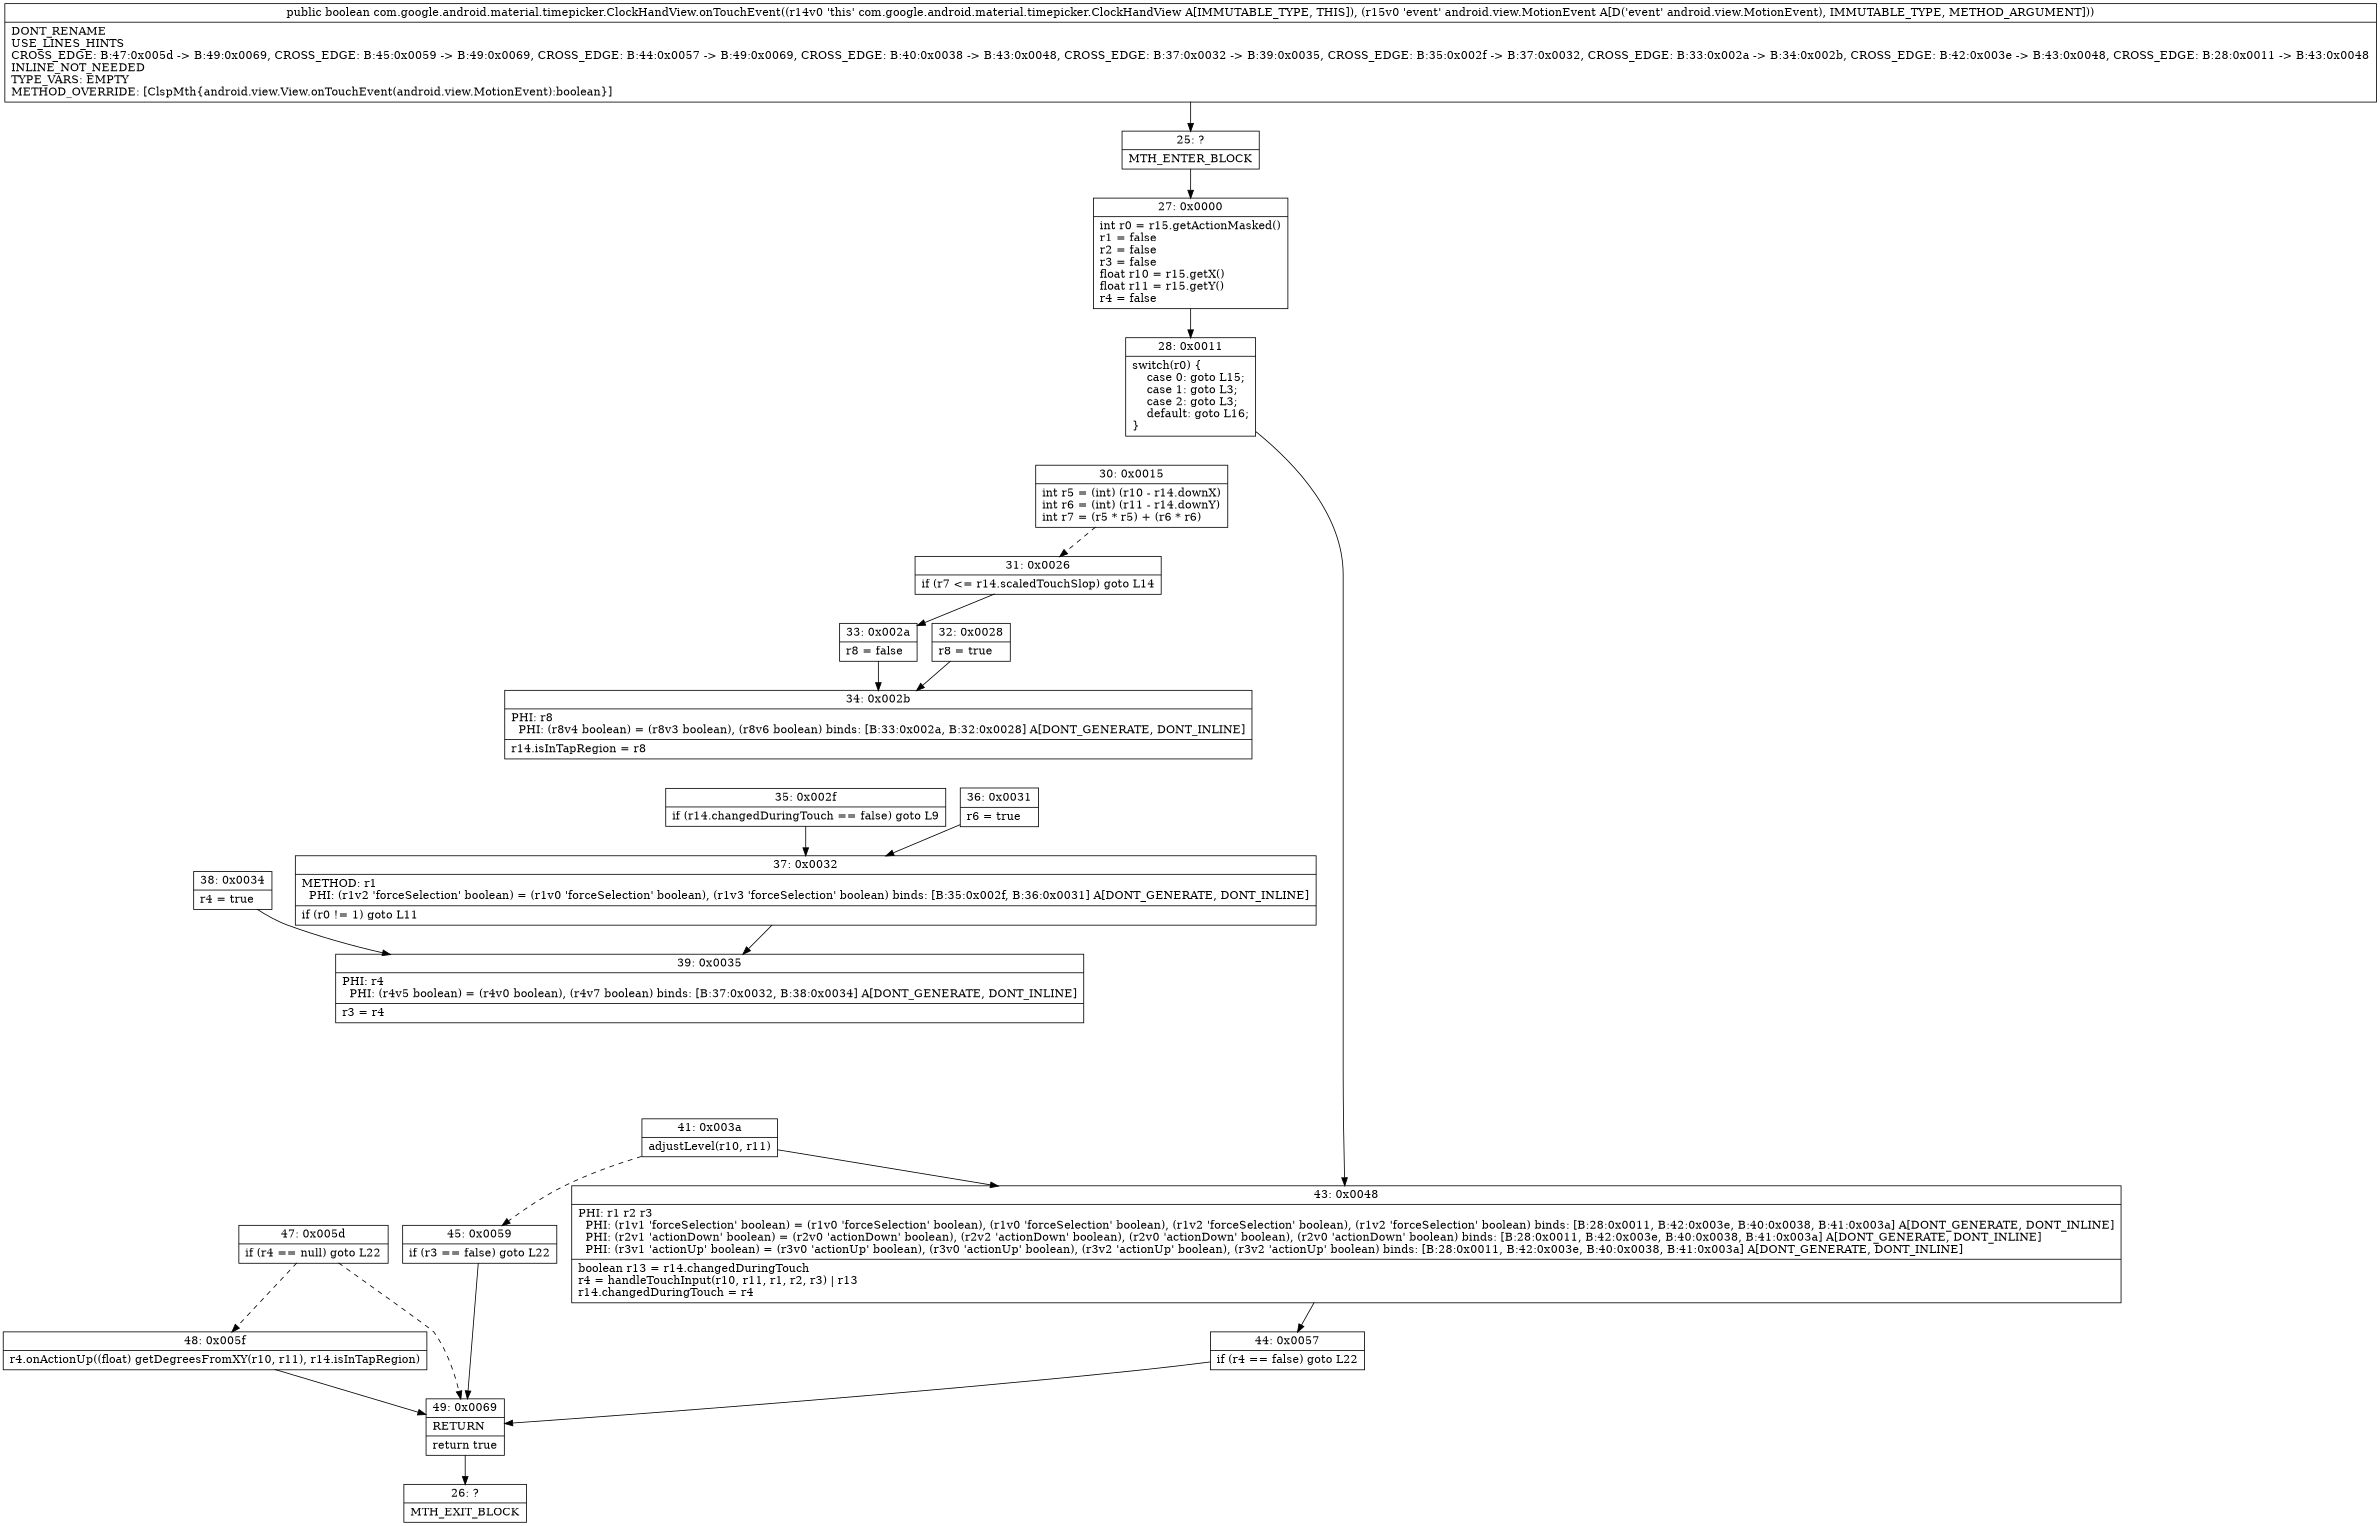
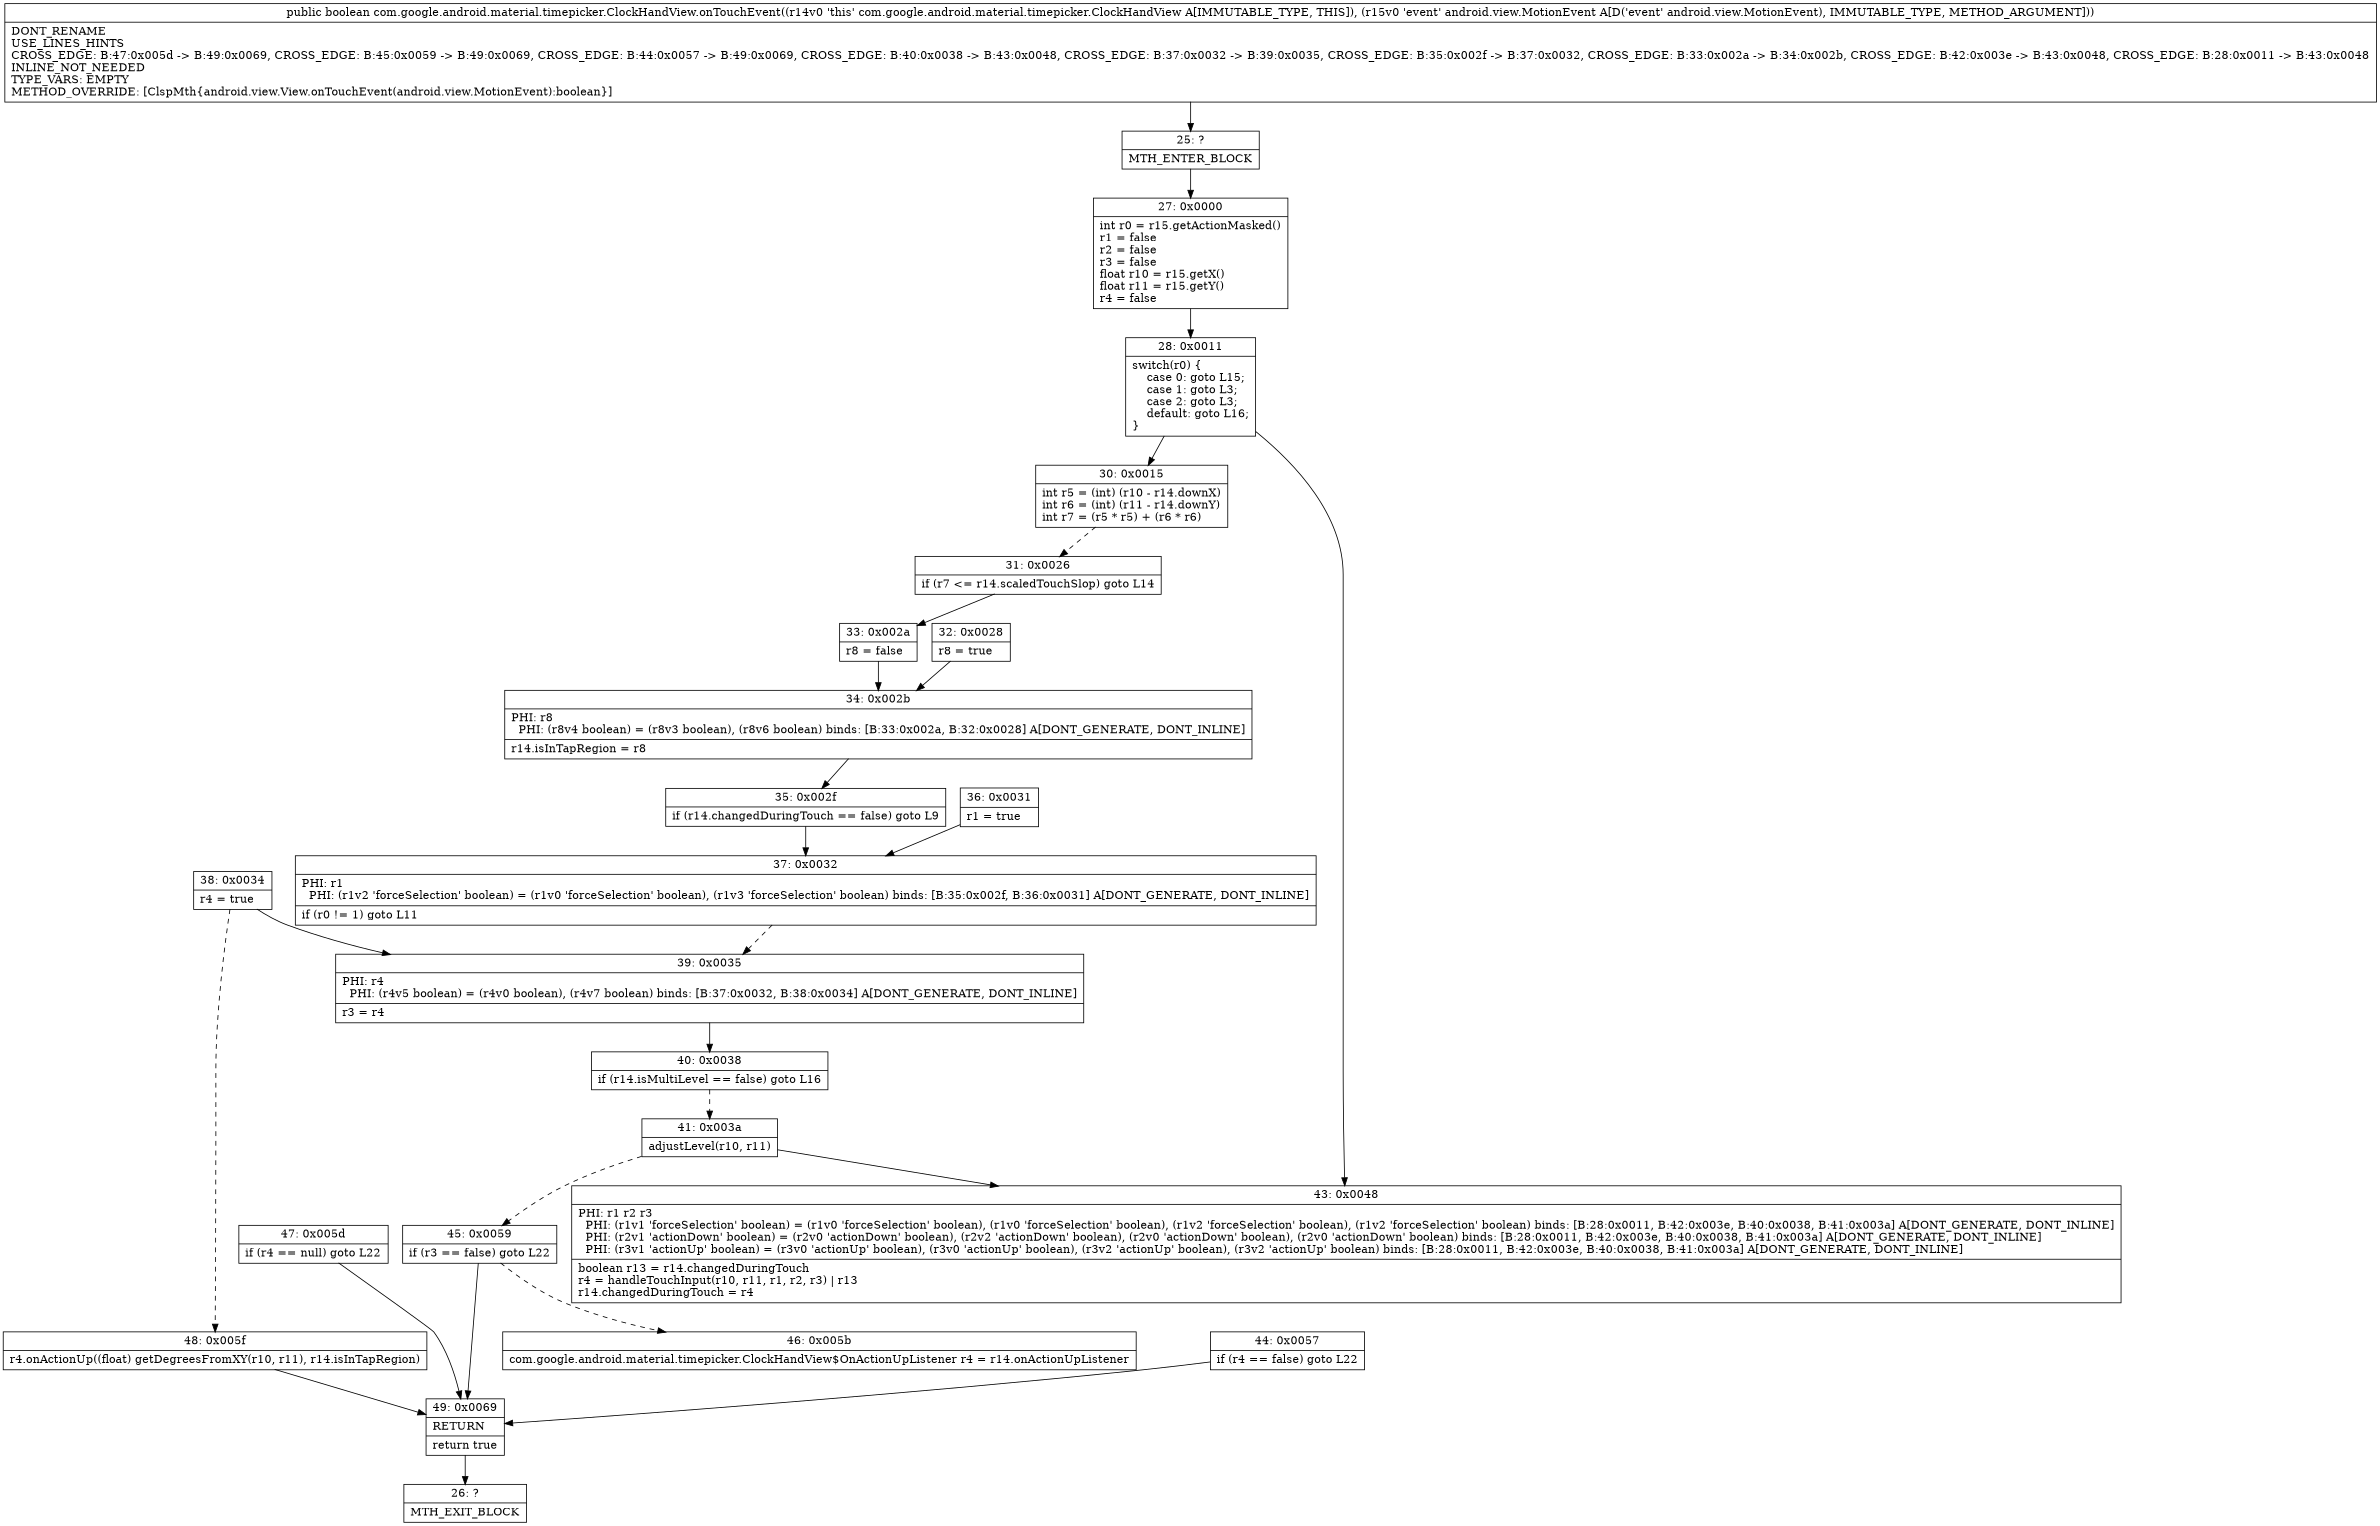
none -> (1158, 447)
none -> (838, 771)
(994, 817) -> (994, 817)
(341, 884) -> (325, 884)
(760, 937) -> (760, 937)
none -> (710, 1071)
(267, 1295) -> (216, 1116)
(1308, 1314) -> none
(413, 1316) -> (413, 1316)
none -> (819, 1351)
